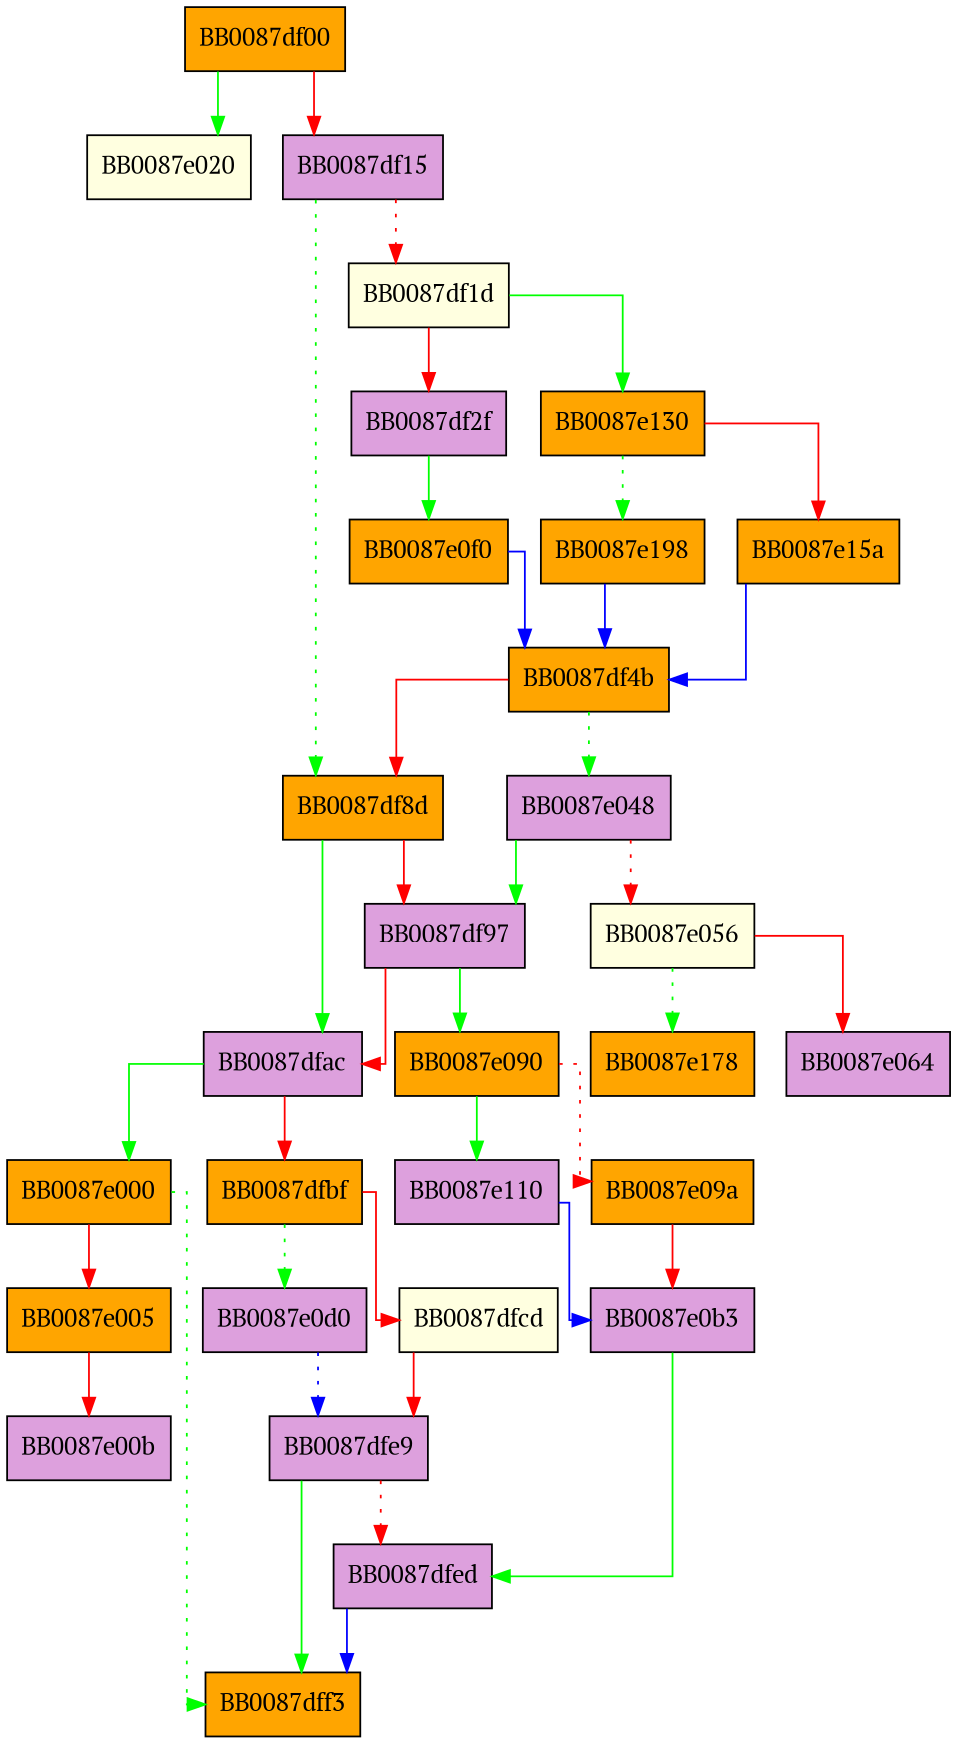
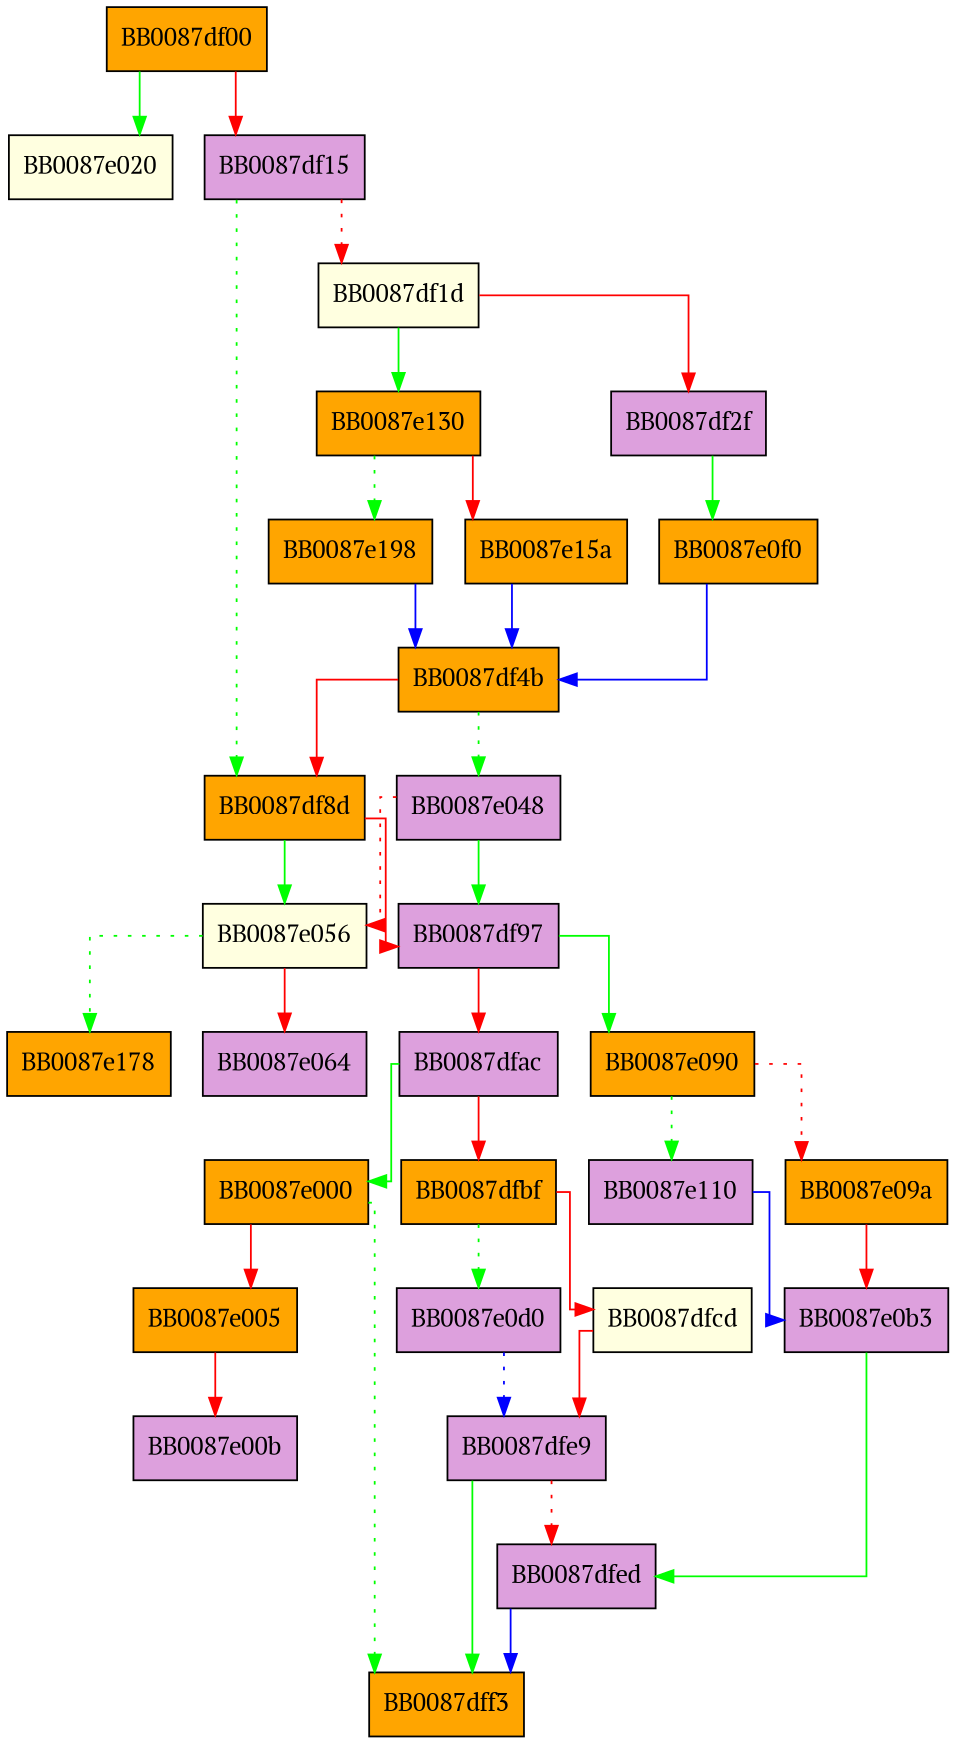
(322, 927) -> (285, 863)
(477, 1119) -> (672, 1119)
